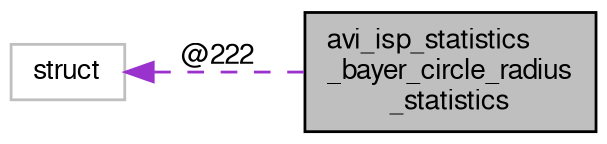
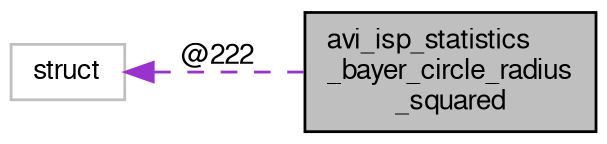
(450, 72) -> (450, 72)
